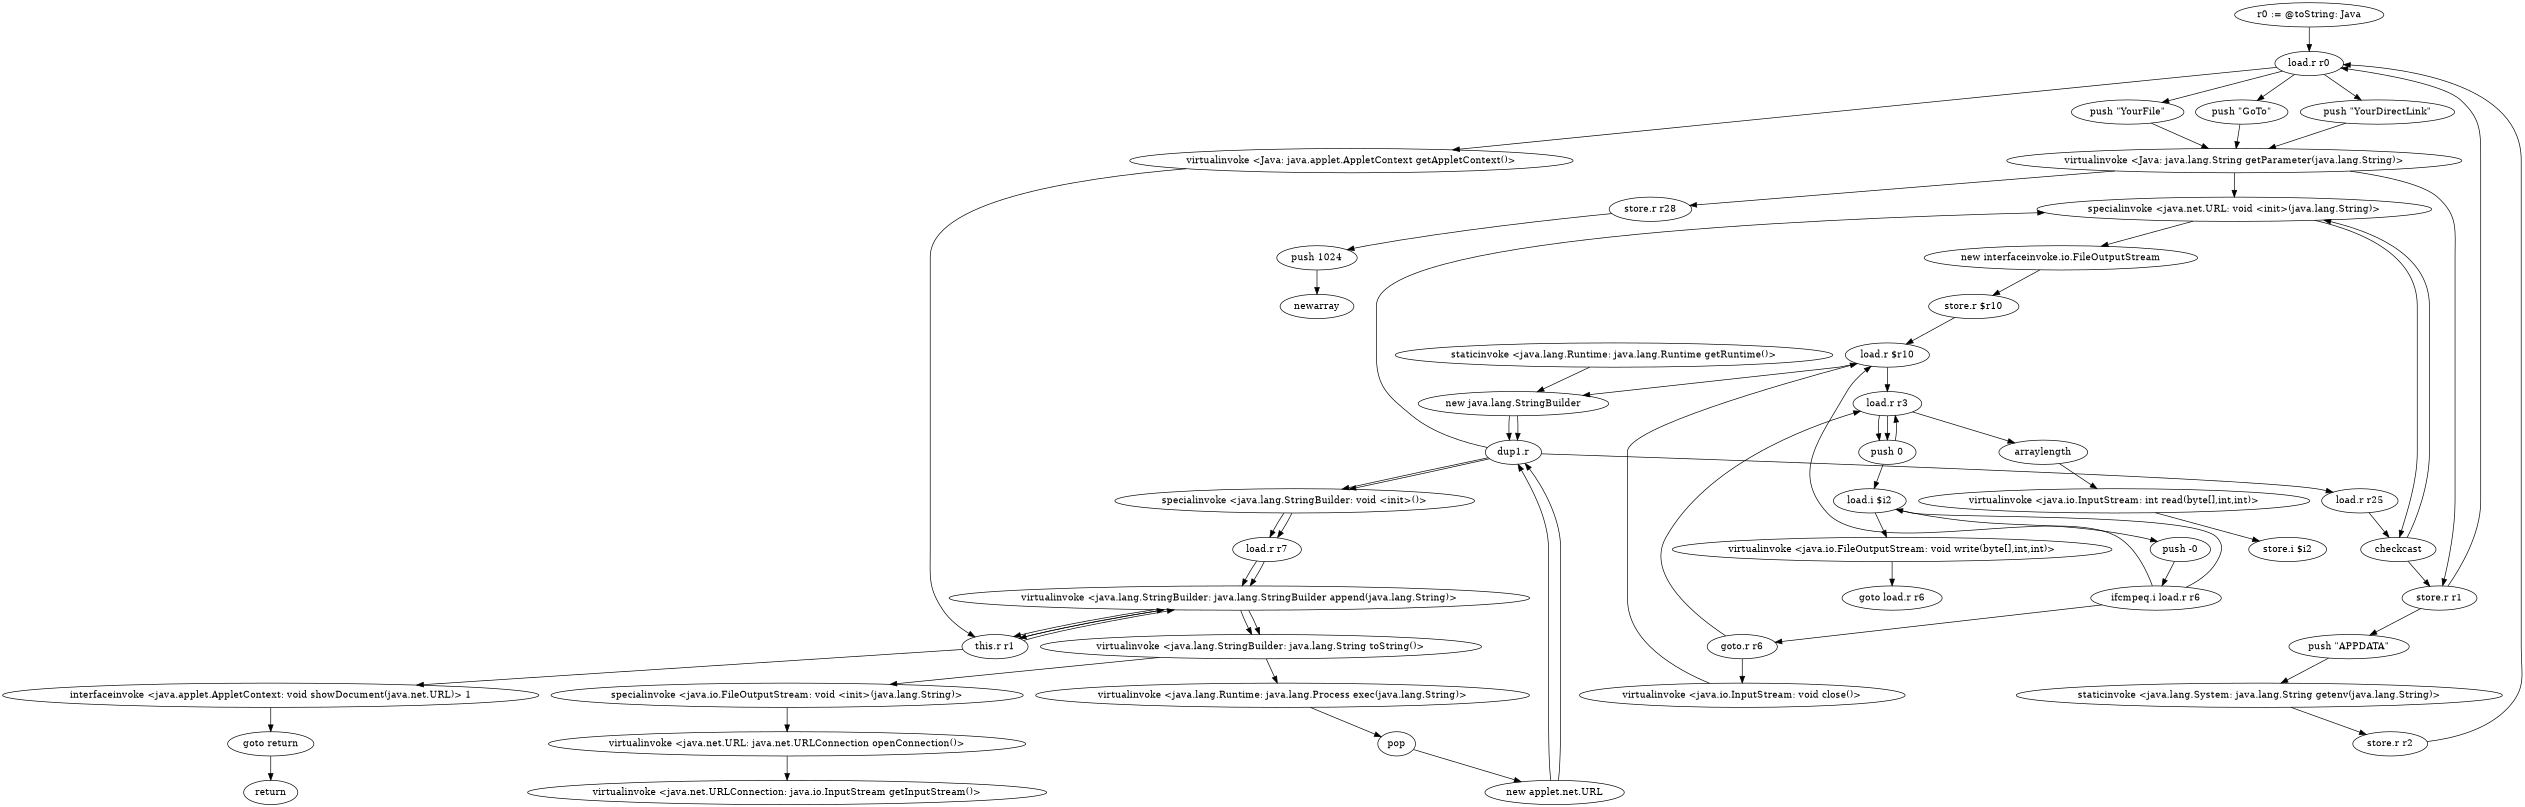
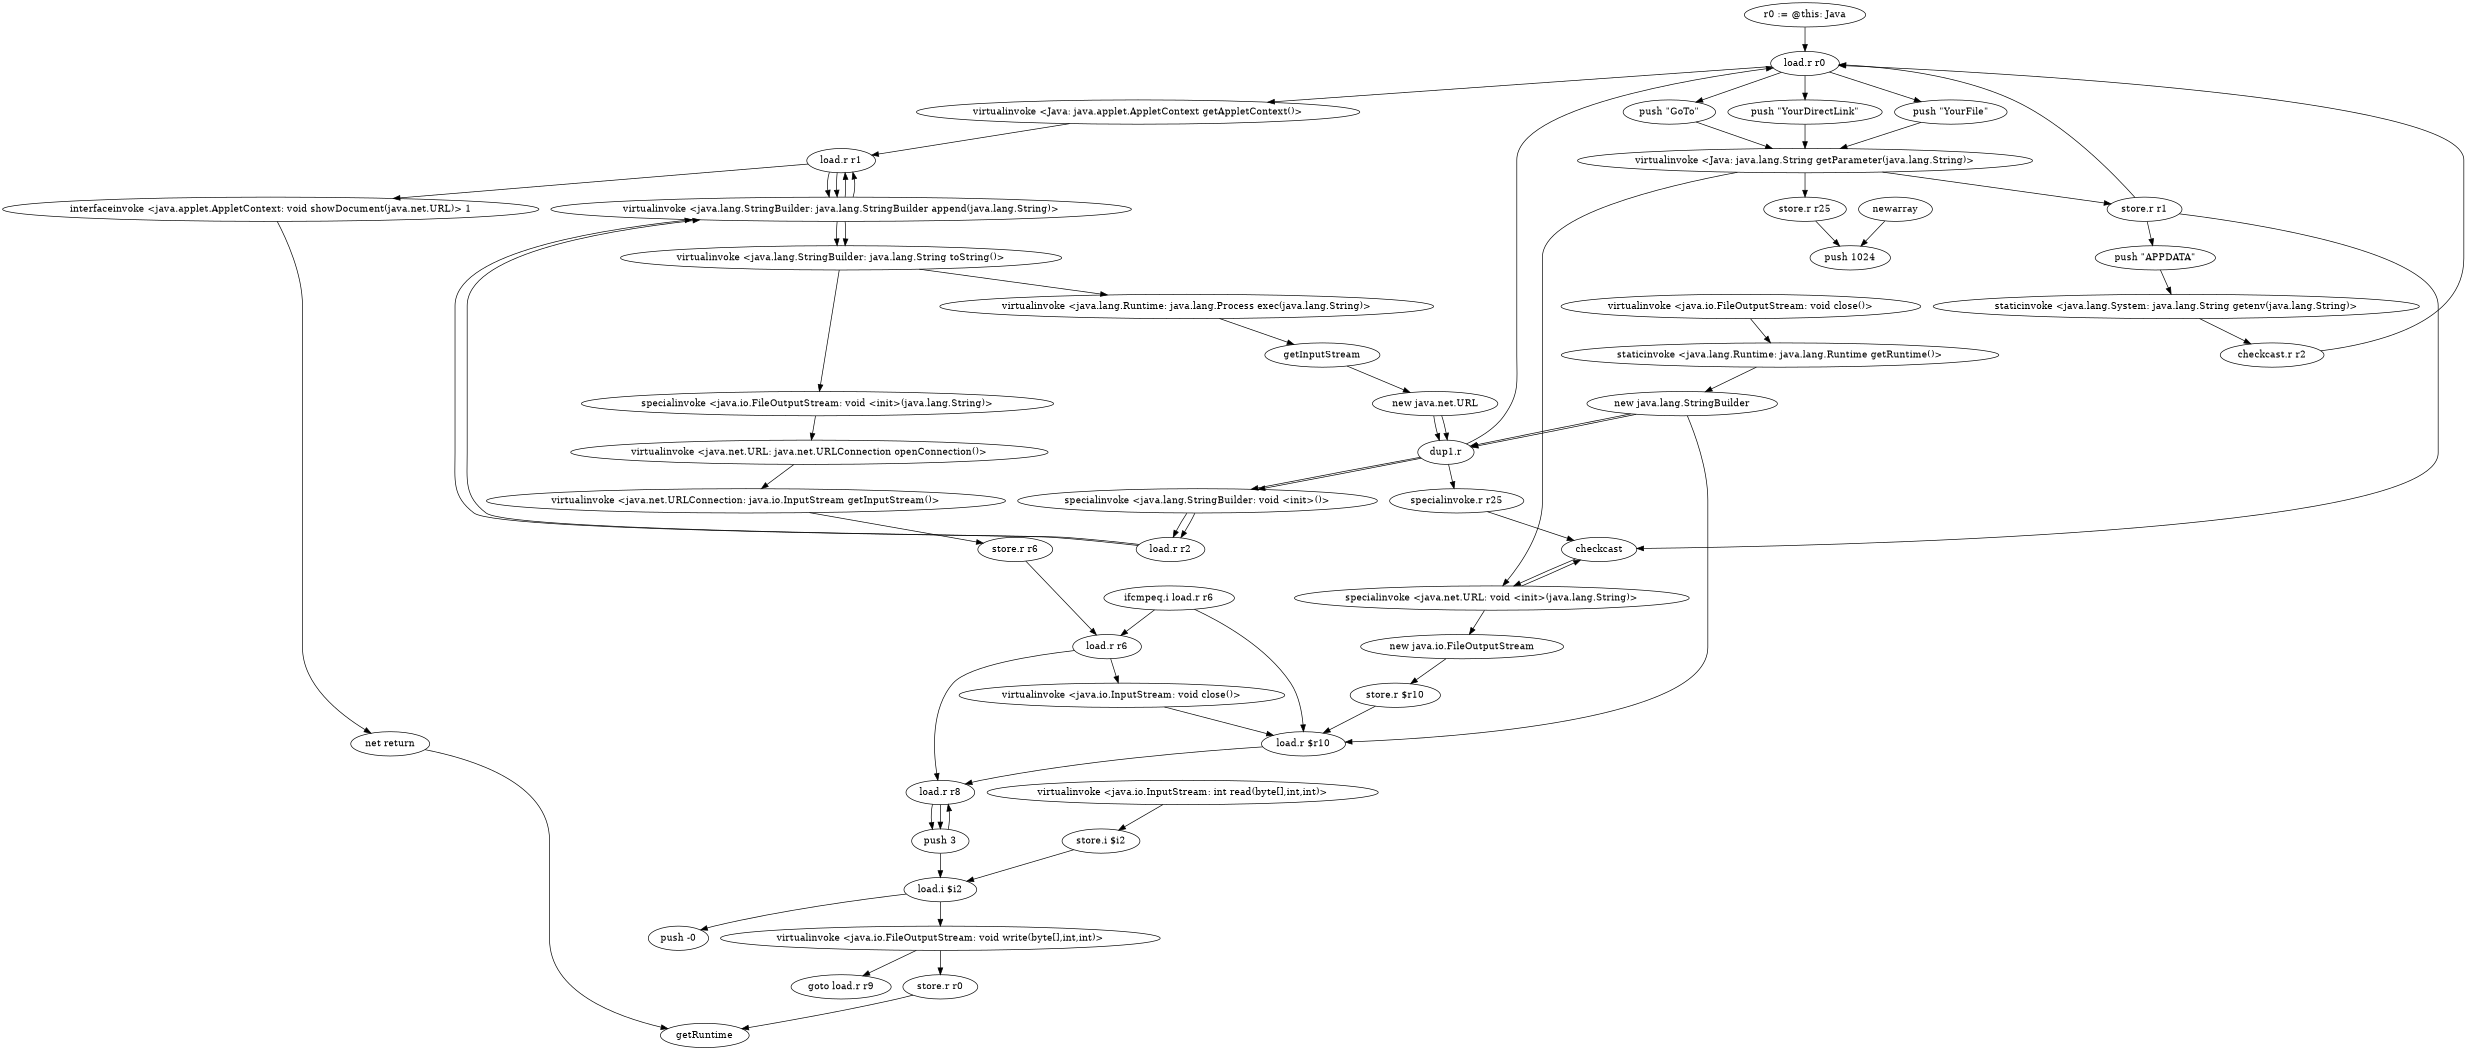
(2309, 15) -> (1805, 15)
(1650, 209) -> (1805, 209)
(1596, 239) -> (1517, 175)
(2061, 258) -> (1462, 647)
(1317, 279) -> (1875, 231)
none -> (1741, 306)
(1724, 380) -> (1656, 696)
(1887, 404) -> (940, 792)
(1887, 452) -> (940, 841)
(2043, 452) -> none
(2360, 501) -> (1457, 501)
(2094, 519) -> (1024, 865)
none -> (1015, 549)
(1267, 549) -> (1171, 549)
(2170, 571) -> none
(2417, 571) -> (2264, 513)
(1892, 598) -> (841, 987)
(995, 647) -> (841, 161)
(1742, 647) -> (1107, 647)
(271, 744) -> (390, 744)
(1397, 744) -> (1322, 355)
(2390, 744) -> (2272, 355)
(271, 792) -> (705, 1035)
(1555, 792) -> (1435, 404)
none -> (940, 987)
